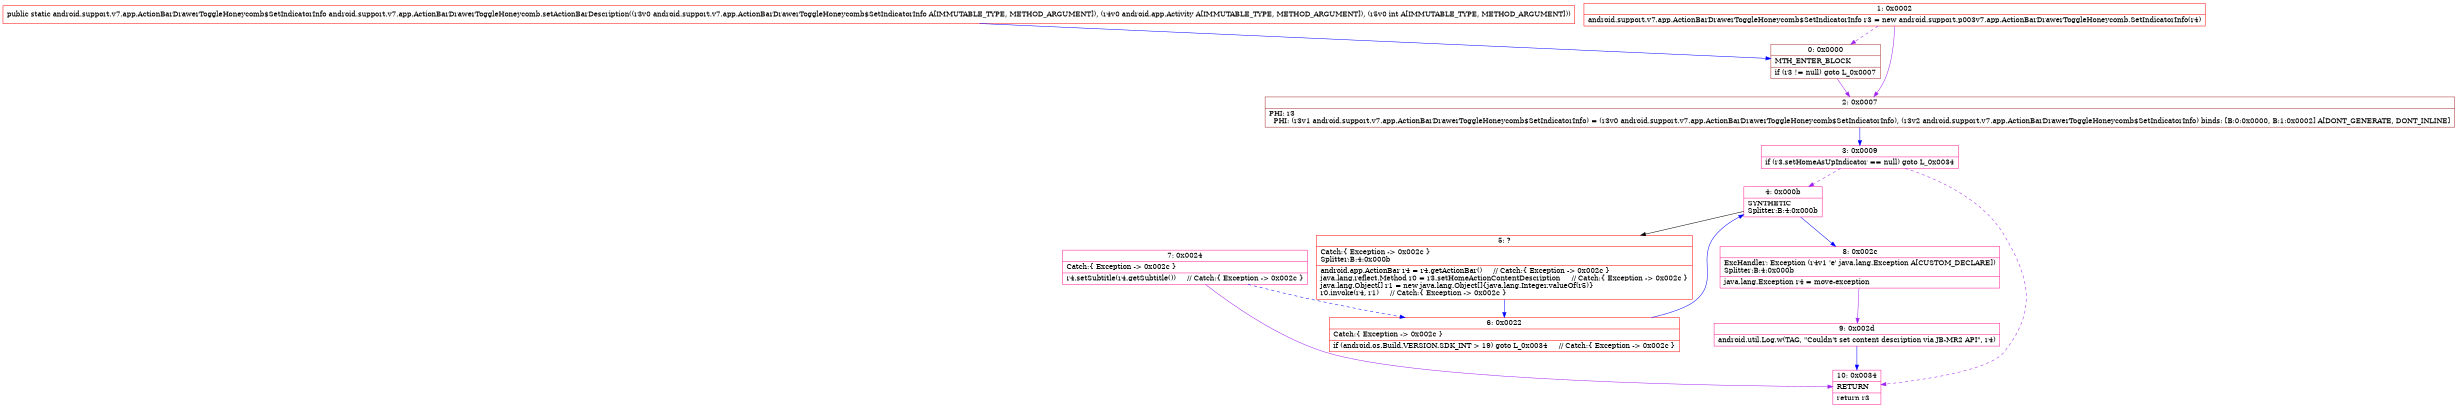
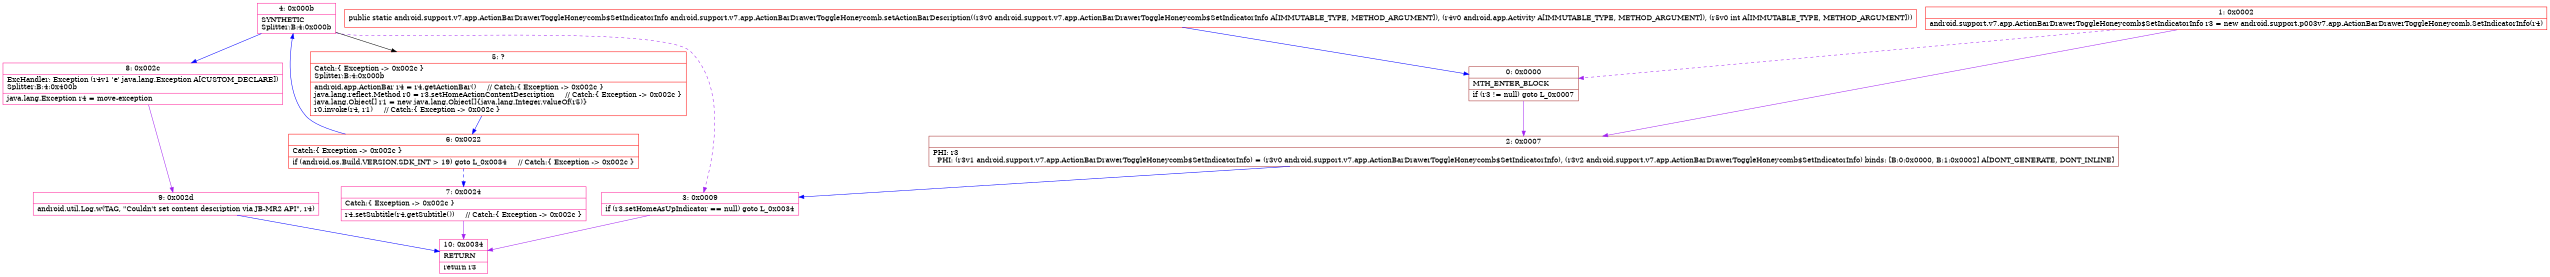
(1827, 176) -> (586, 36)
(1759, 271) -> (42, 87)
(2026, 295) -> (571, 232)
(1324, 302) -> (464, 175)
